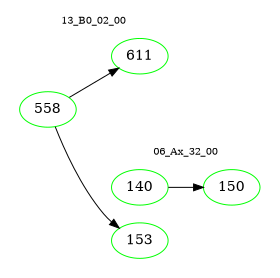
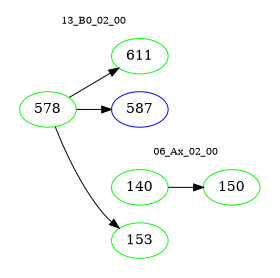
(48, 109) -> (48, 109)
none -> (140, 109)
(186, 152) -> (186, 152)
